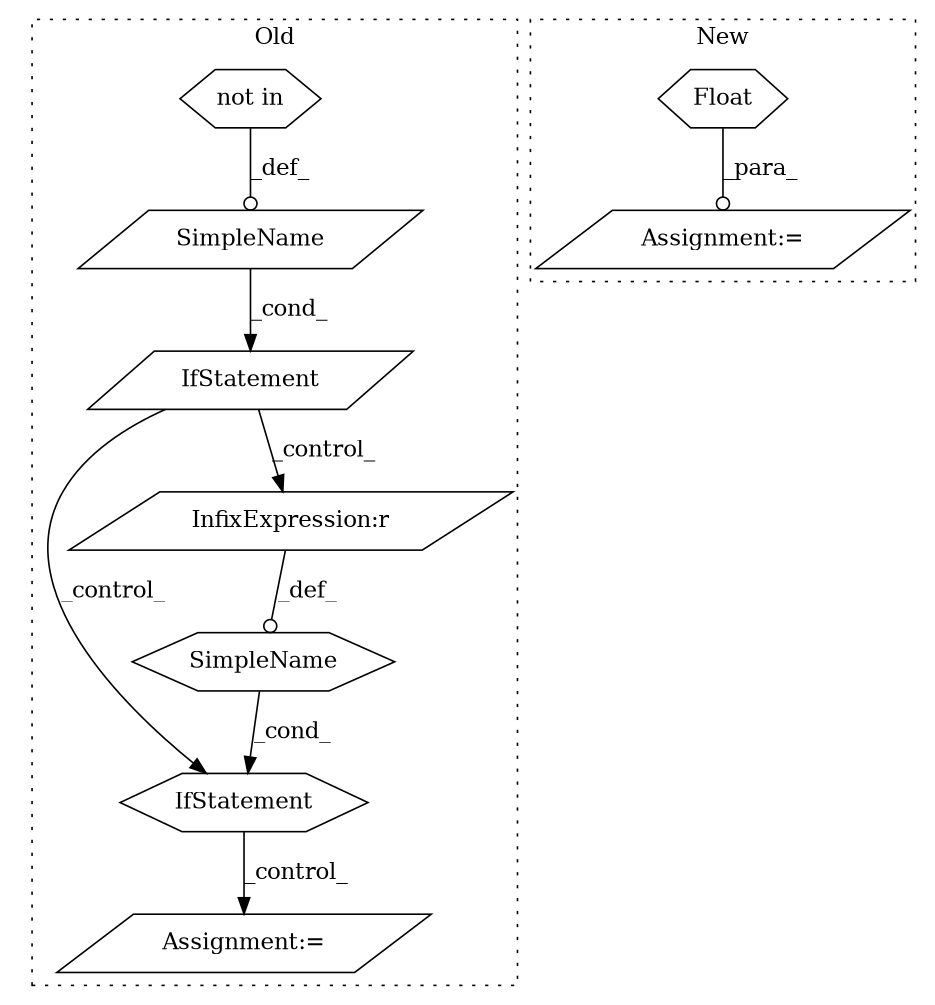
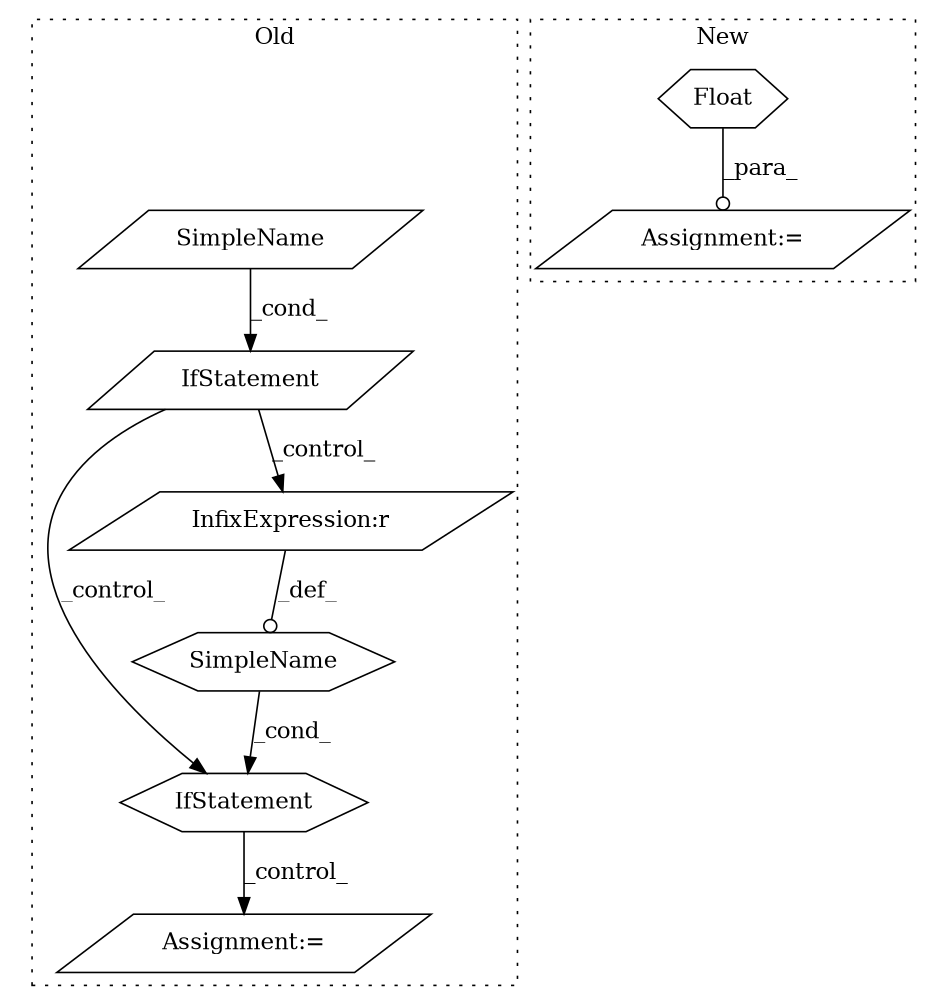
(250, 99) -> none
